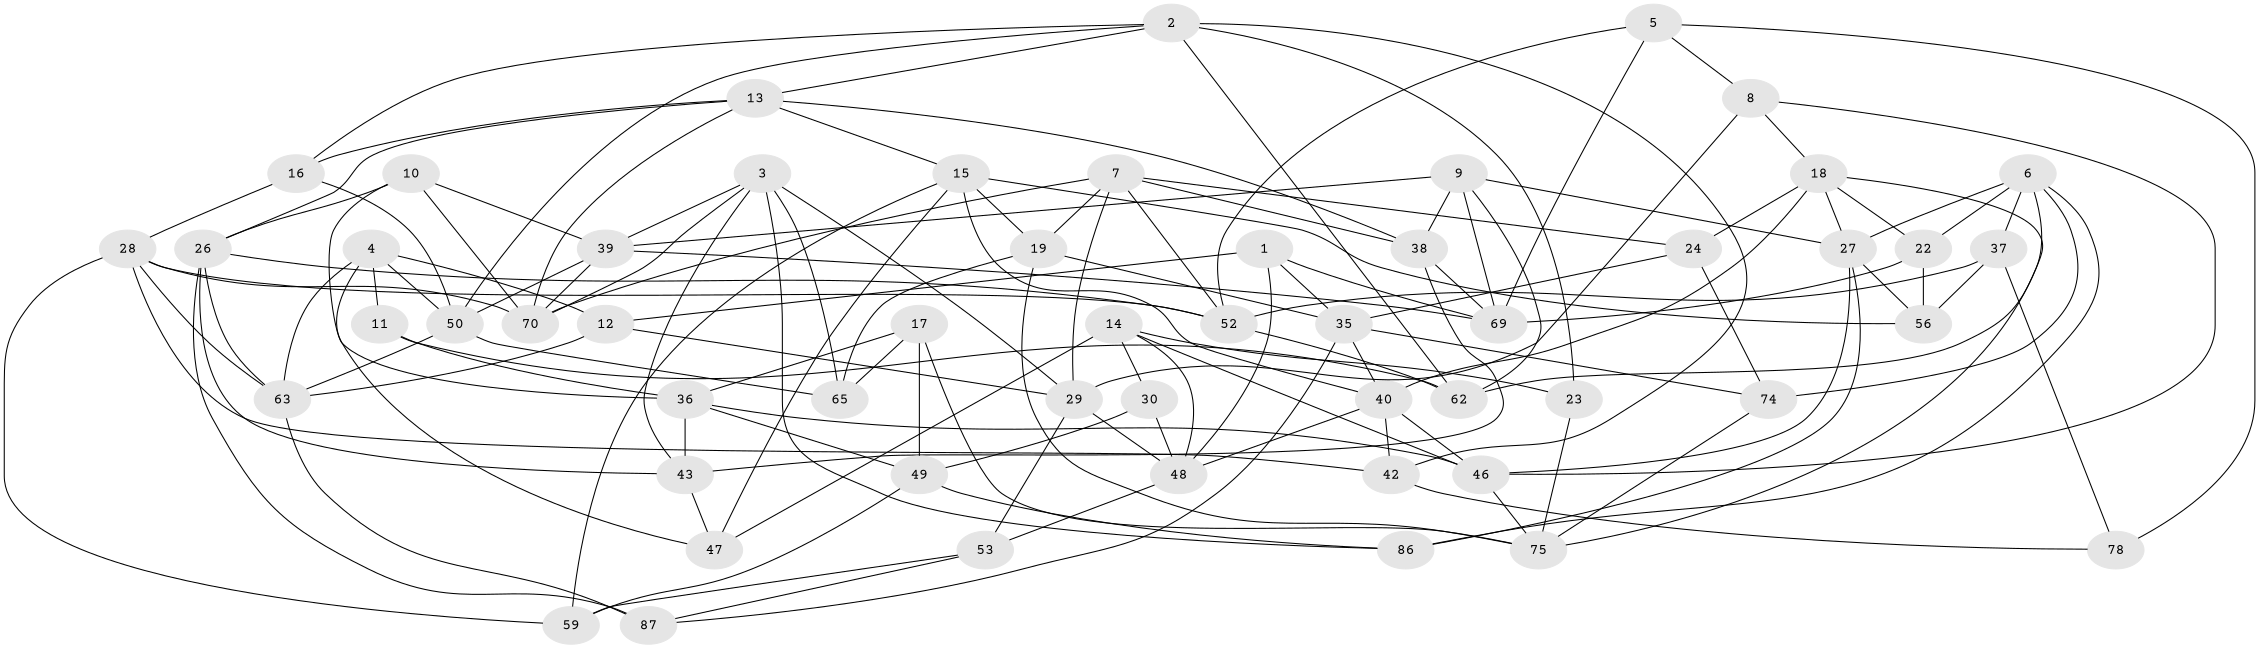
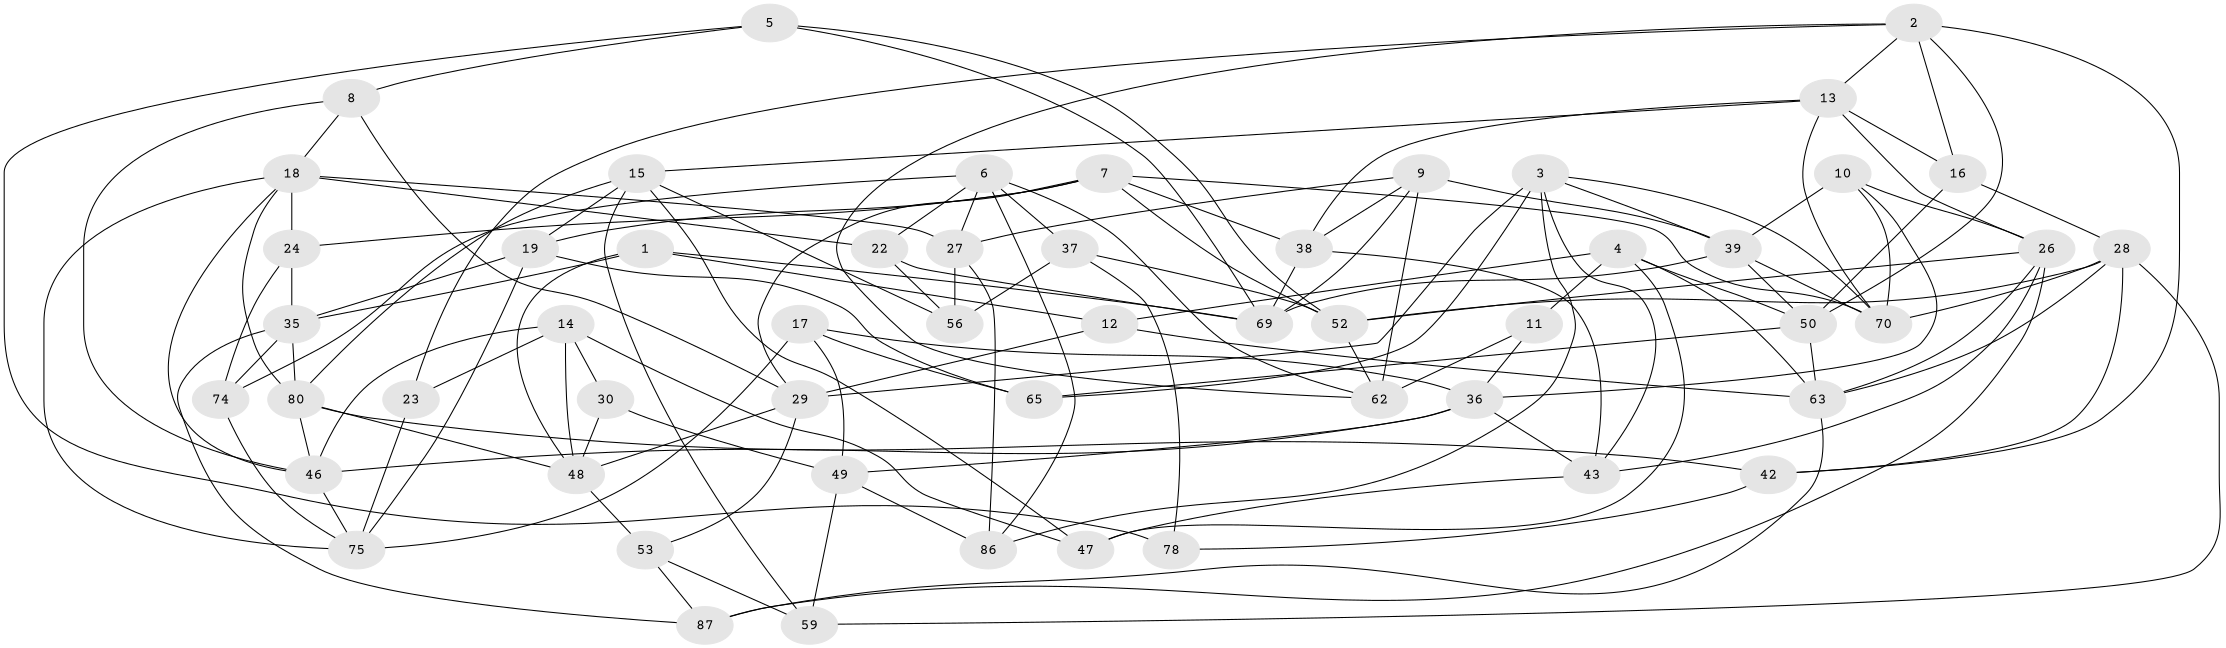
(1384, 400) -> (296, 400)
(1740, 446) -> (171, 347)
